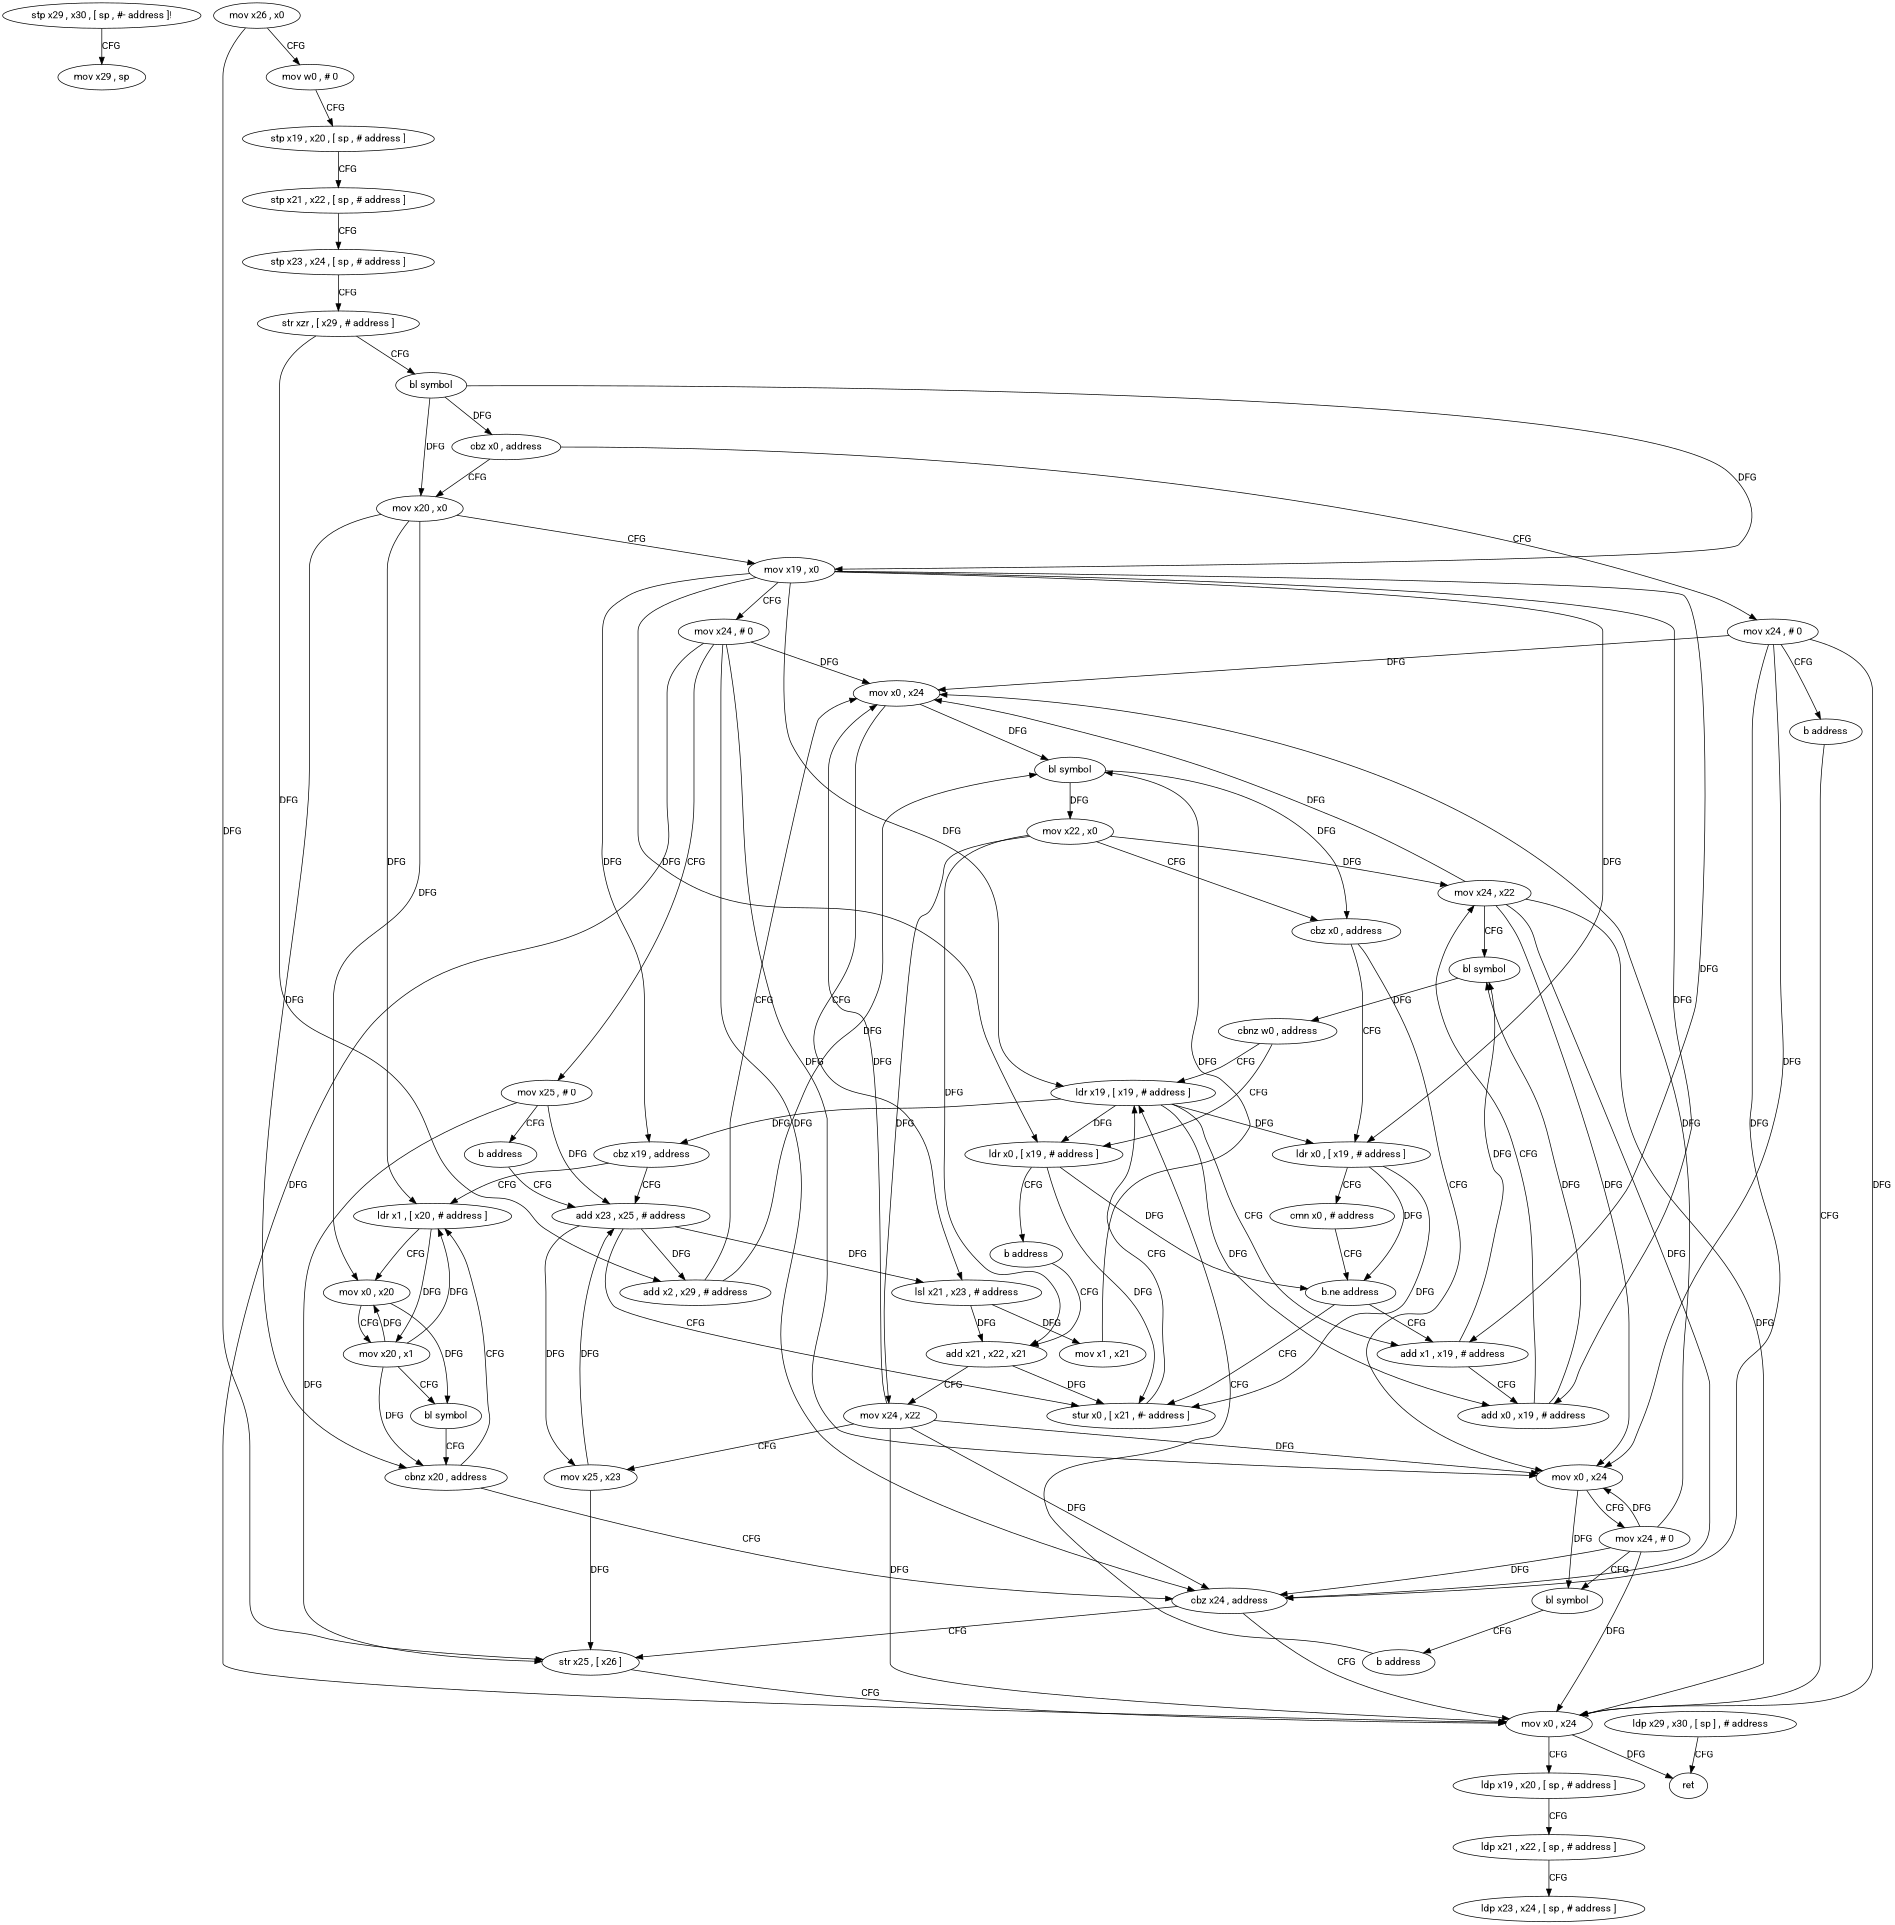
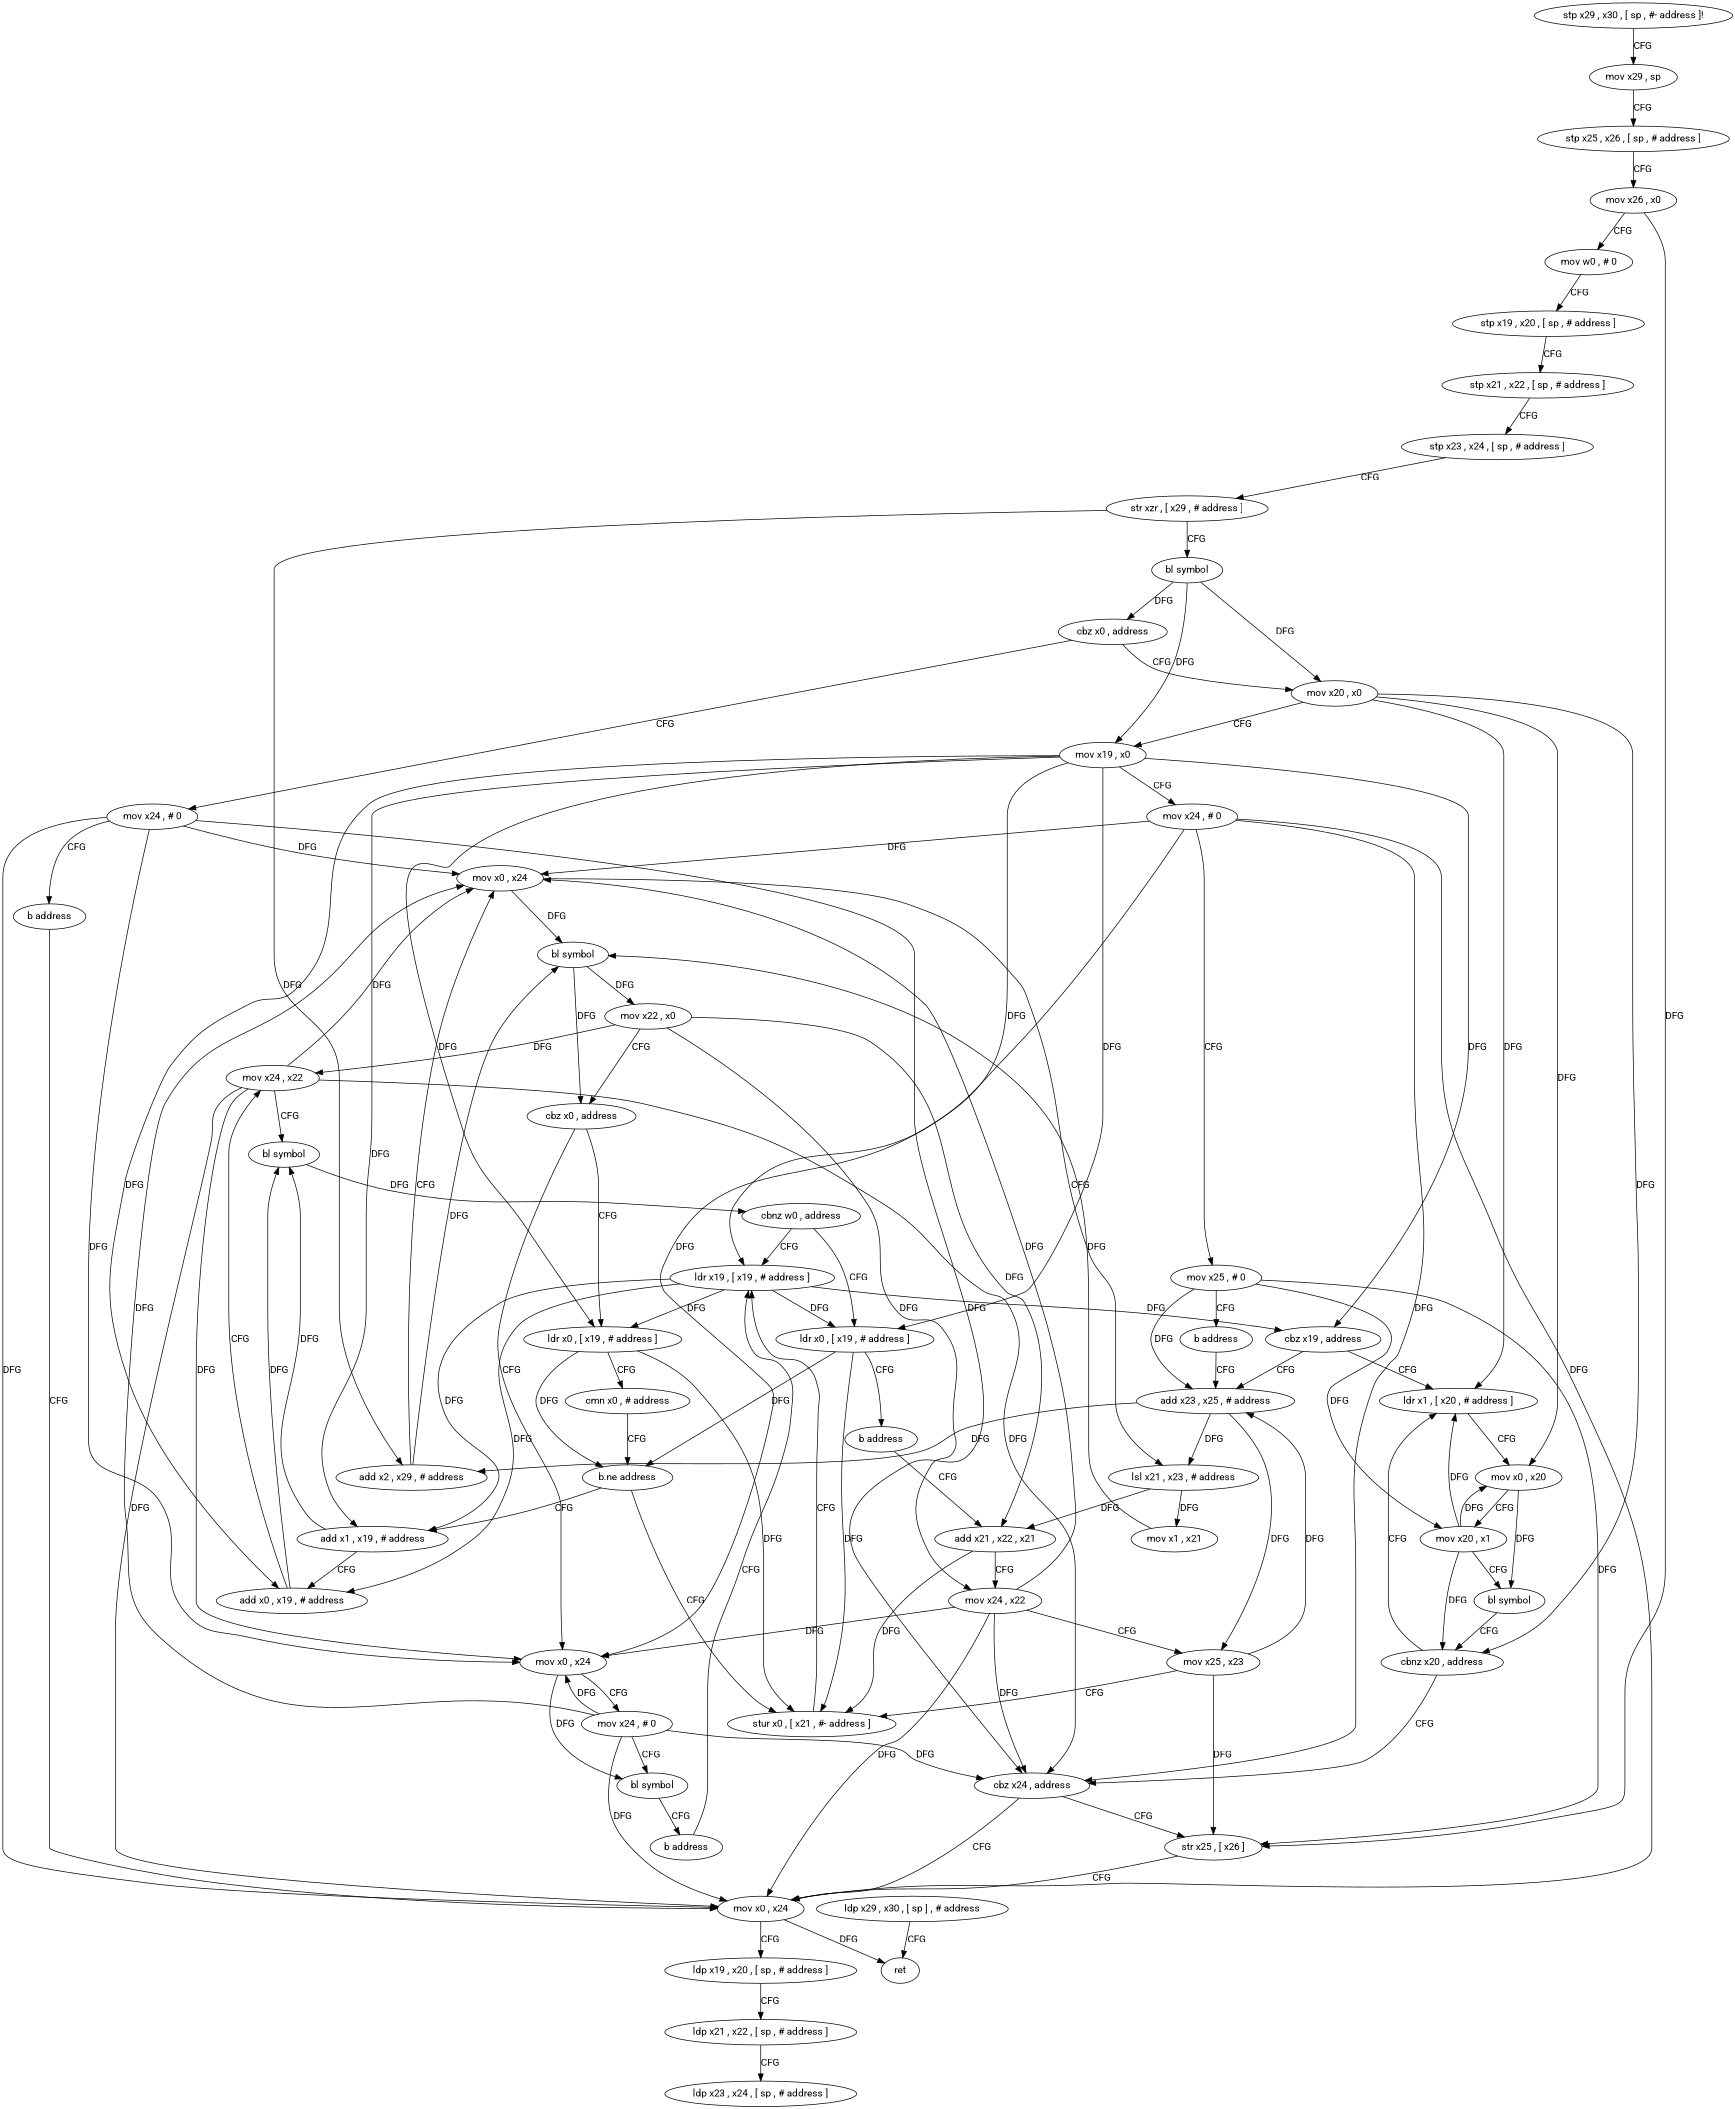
none -> (1633, 139)
(1254, 1216) -> (454, 1401)
(422, 1285) -> (1351, 1374)
(801, 1353) -> (1033, 1697)
